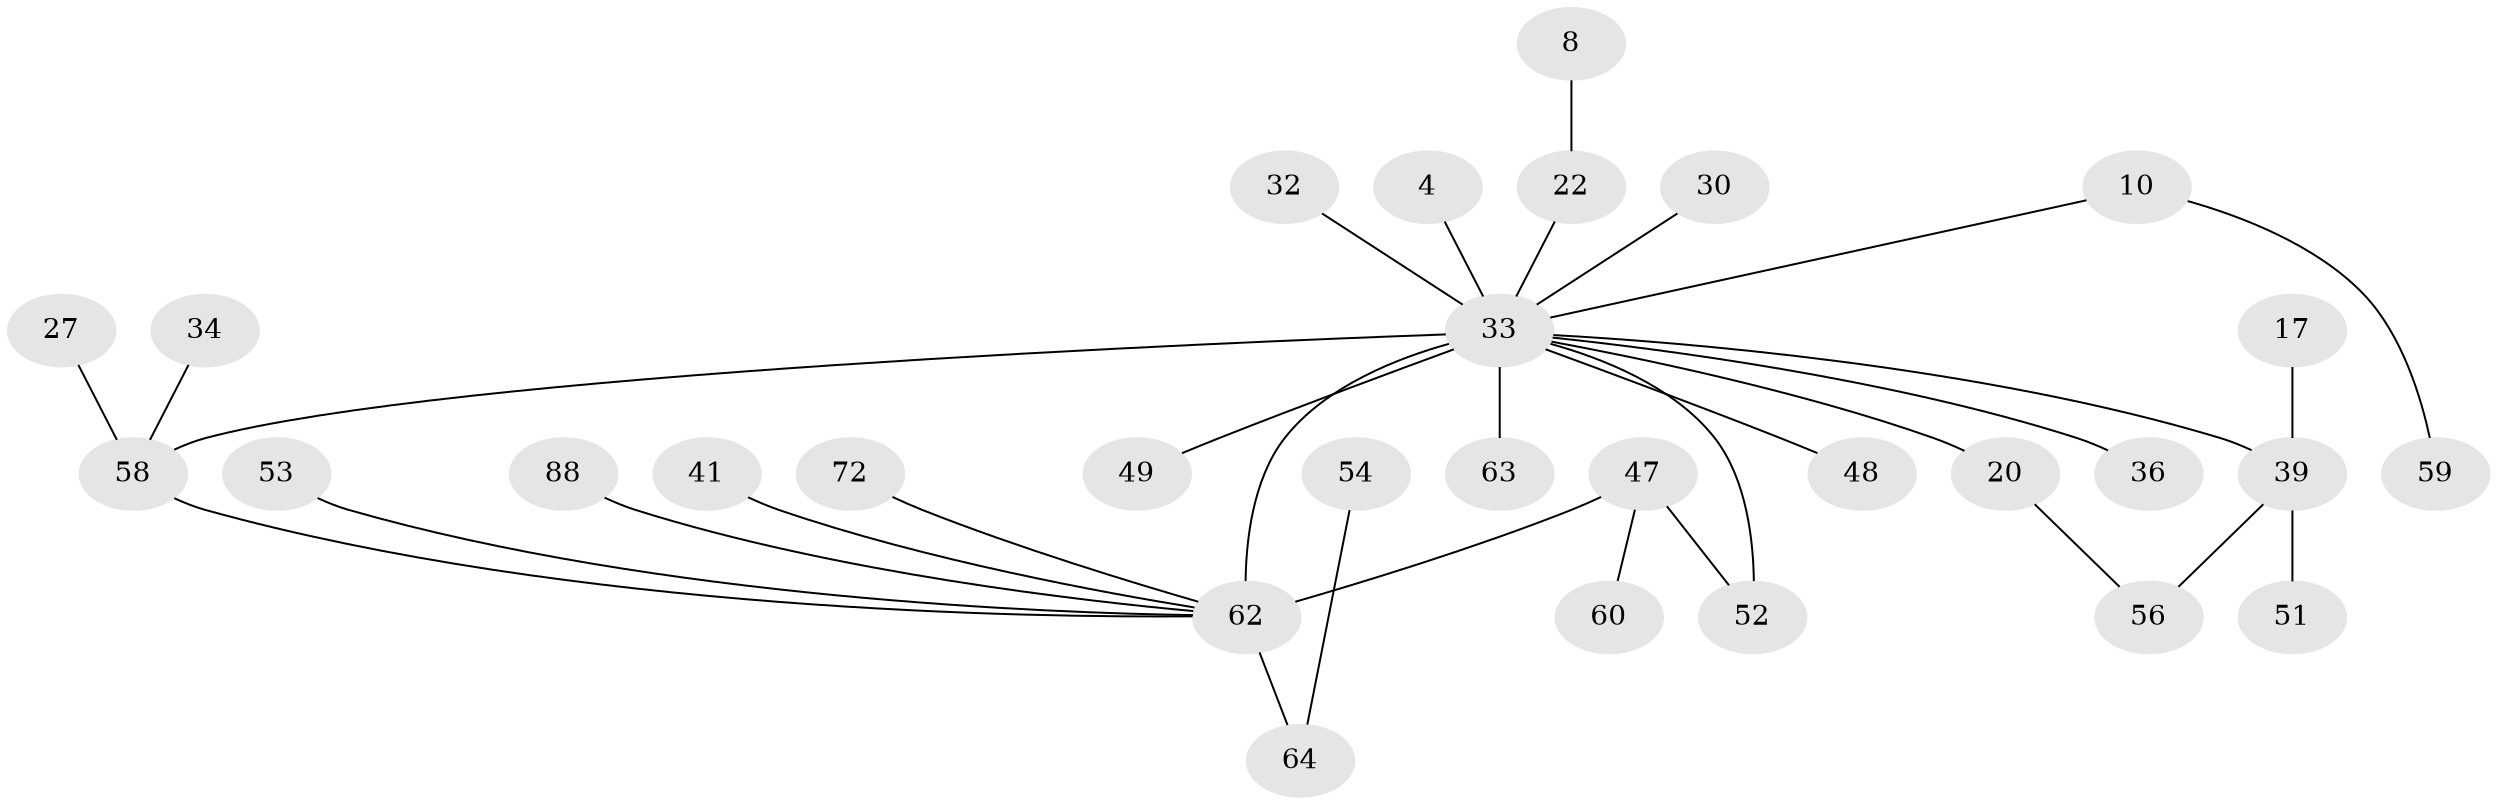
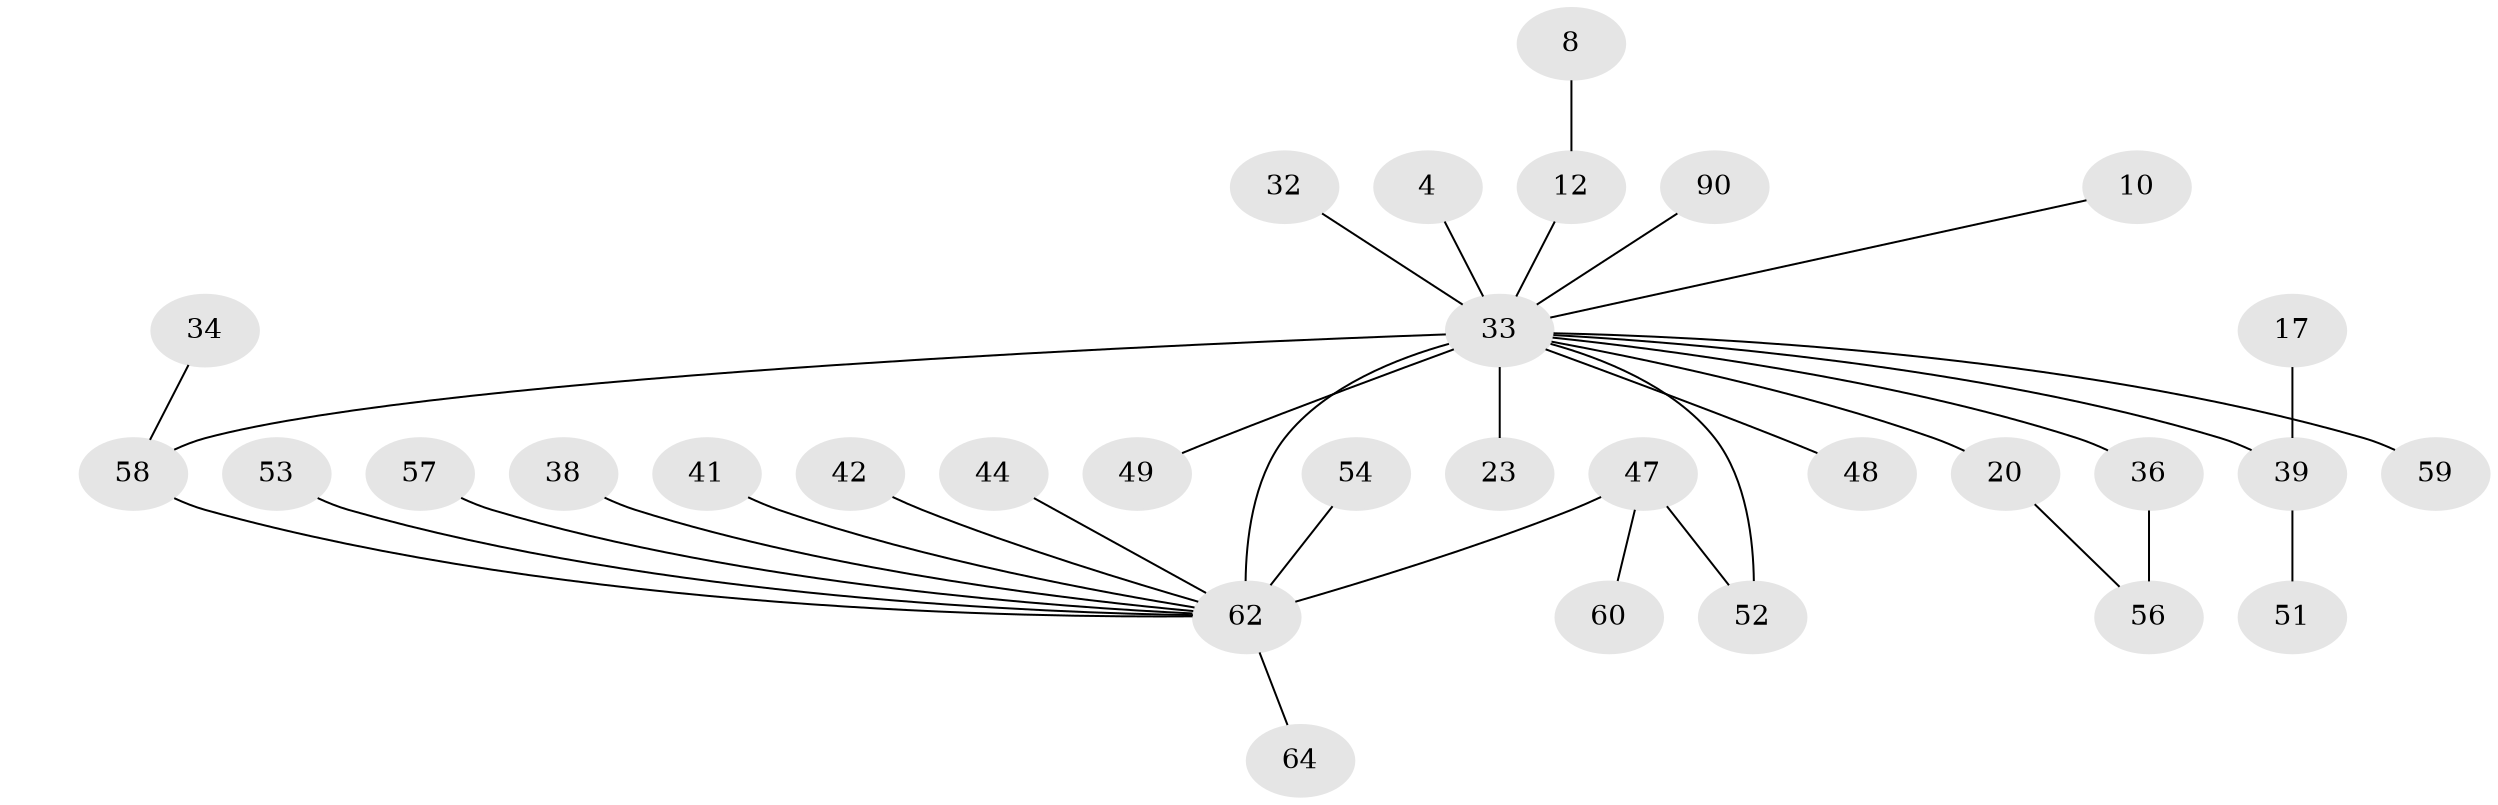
(1571, 187) -> (1571, 187)
(1715, 187) -> (1715, 187)
(2348, 280) -> (1978, 364)
(62, 331) -> none
none -> (420, 474)
(564, 474) -> (564, 474)
(850, 474) -> (850, 474)
none -> (994, 474)
(1500, 474) -> (1500, 474)
(2221, 546) -> (2149, 546)
(1328, 617) -> (1302, 546)
